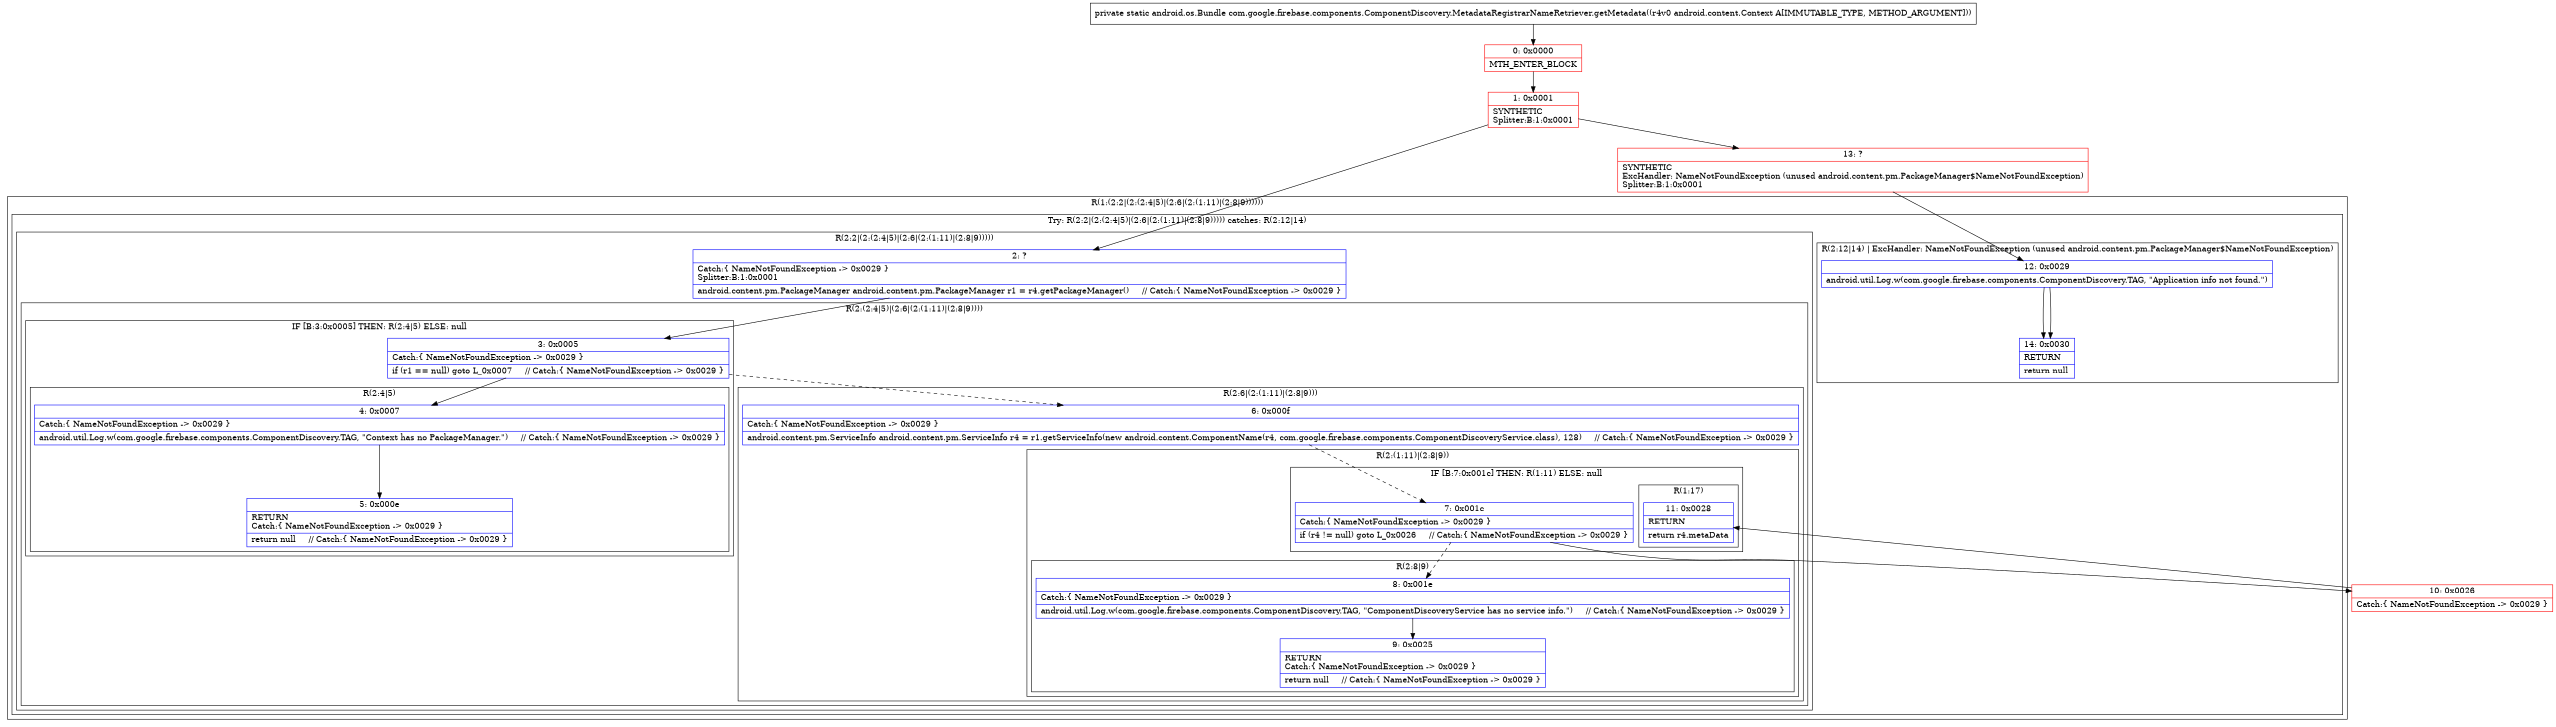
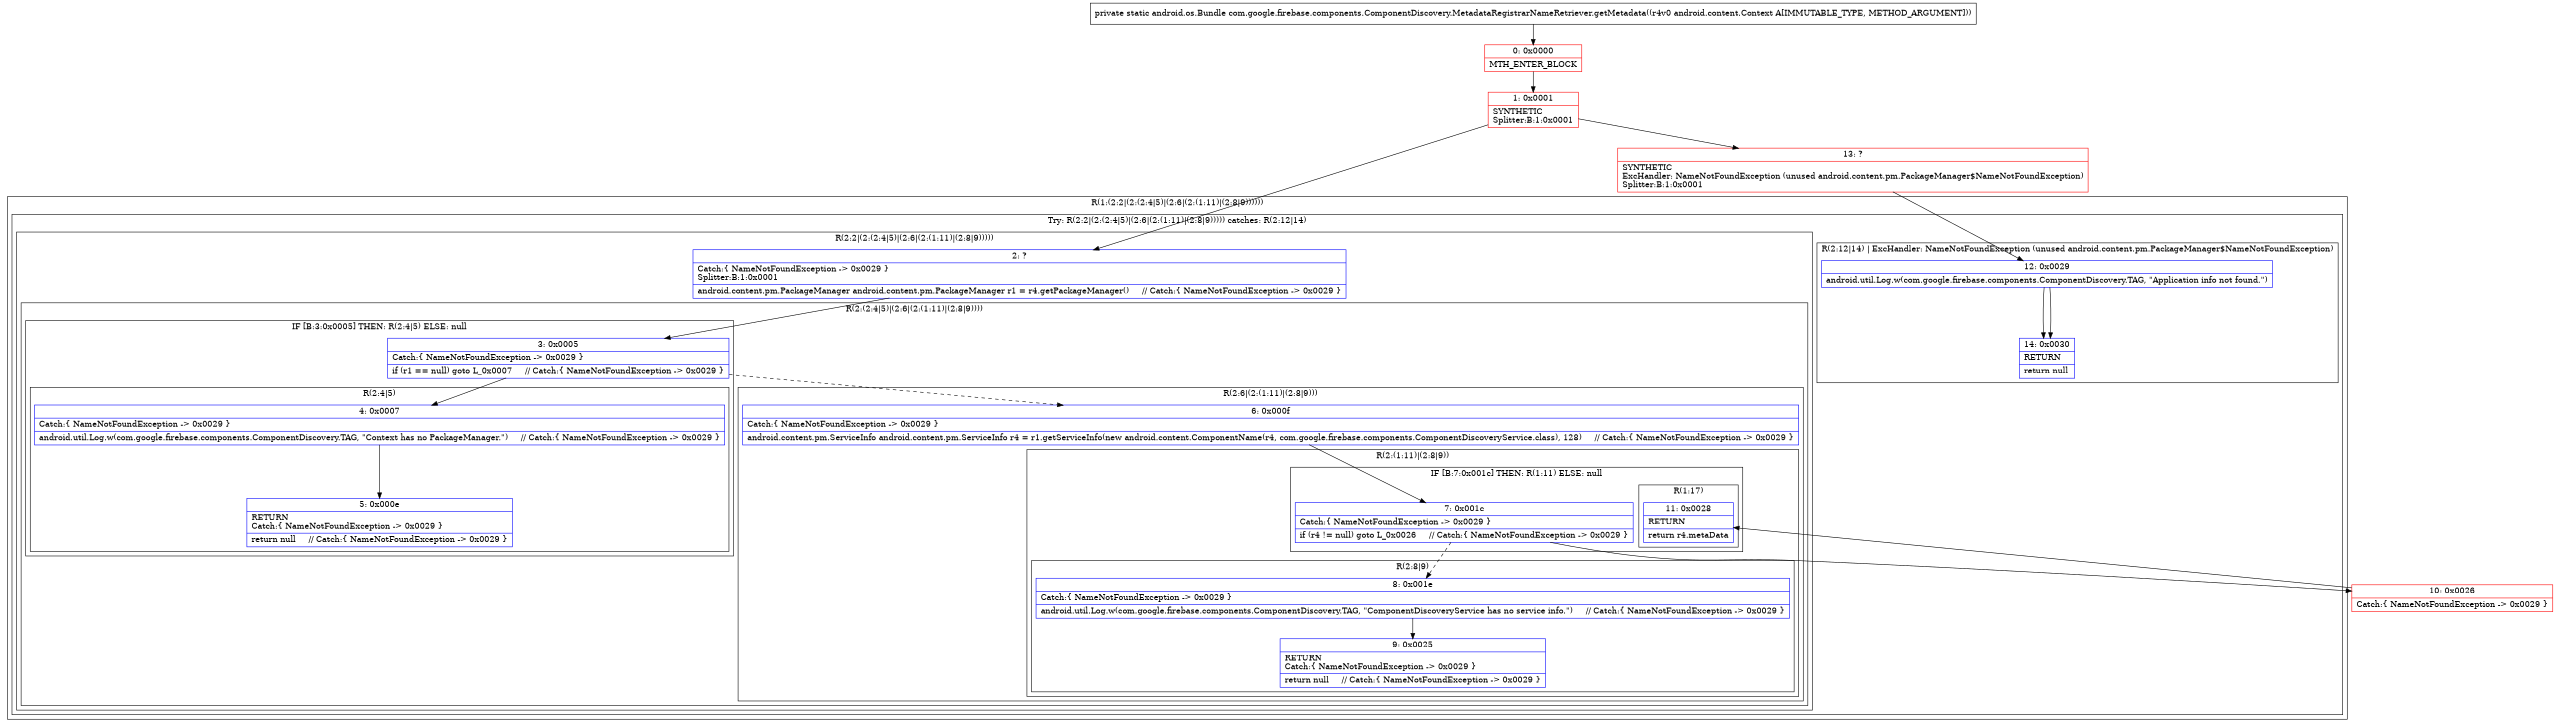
(1365, 472) -> (1365, 472)
